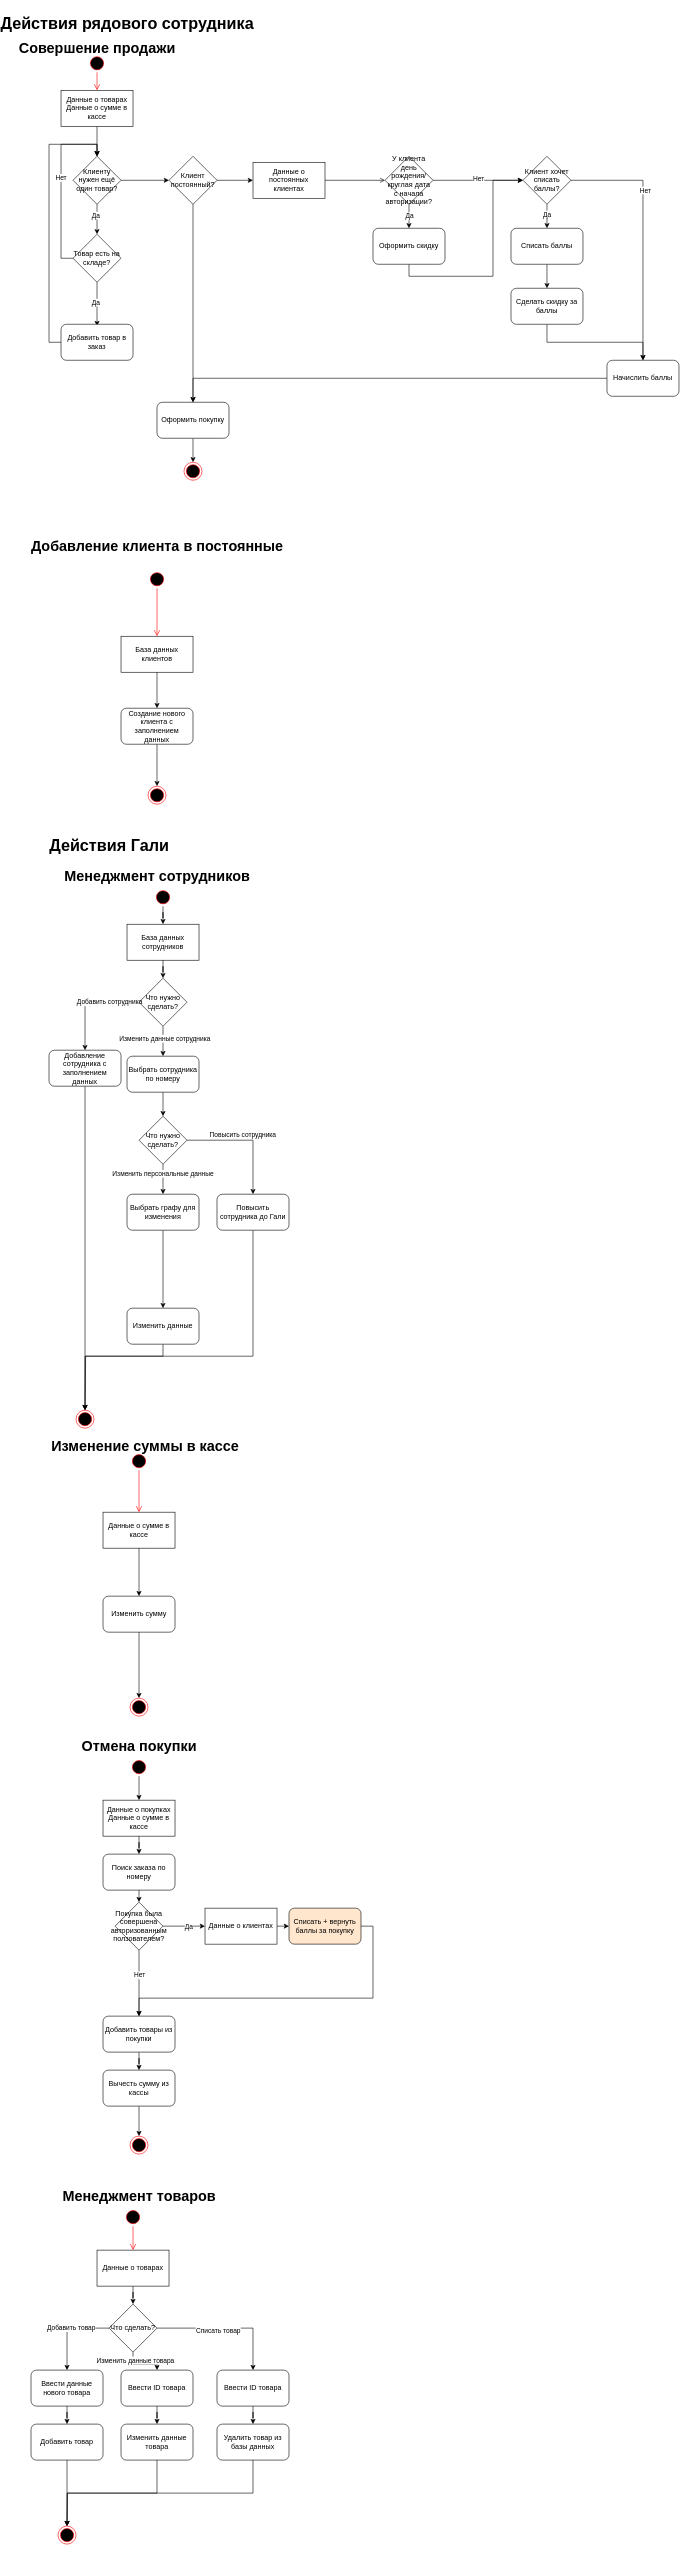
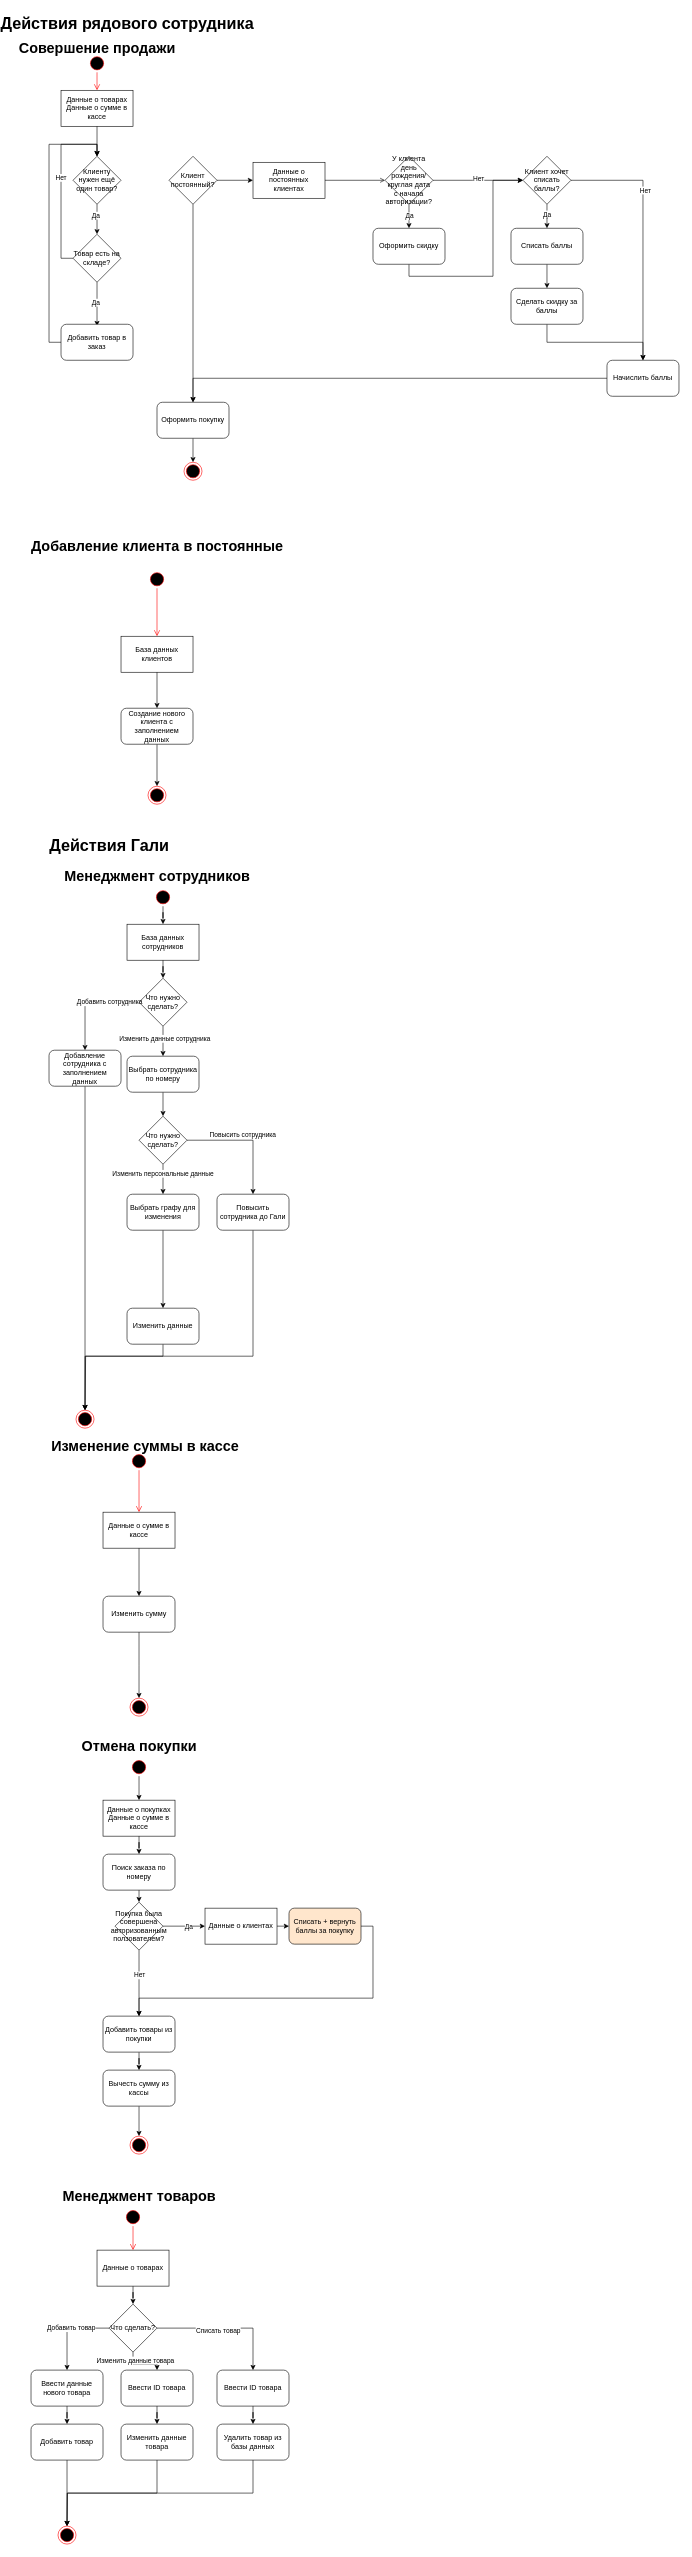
(163, 180) -> none
